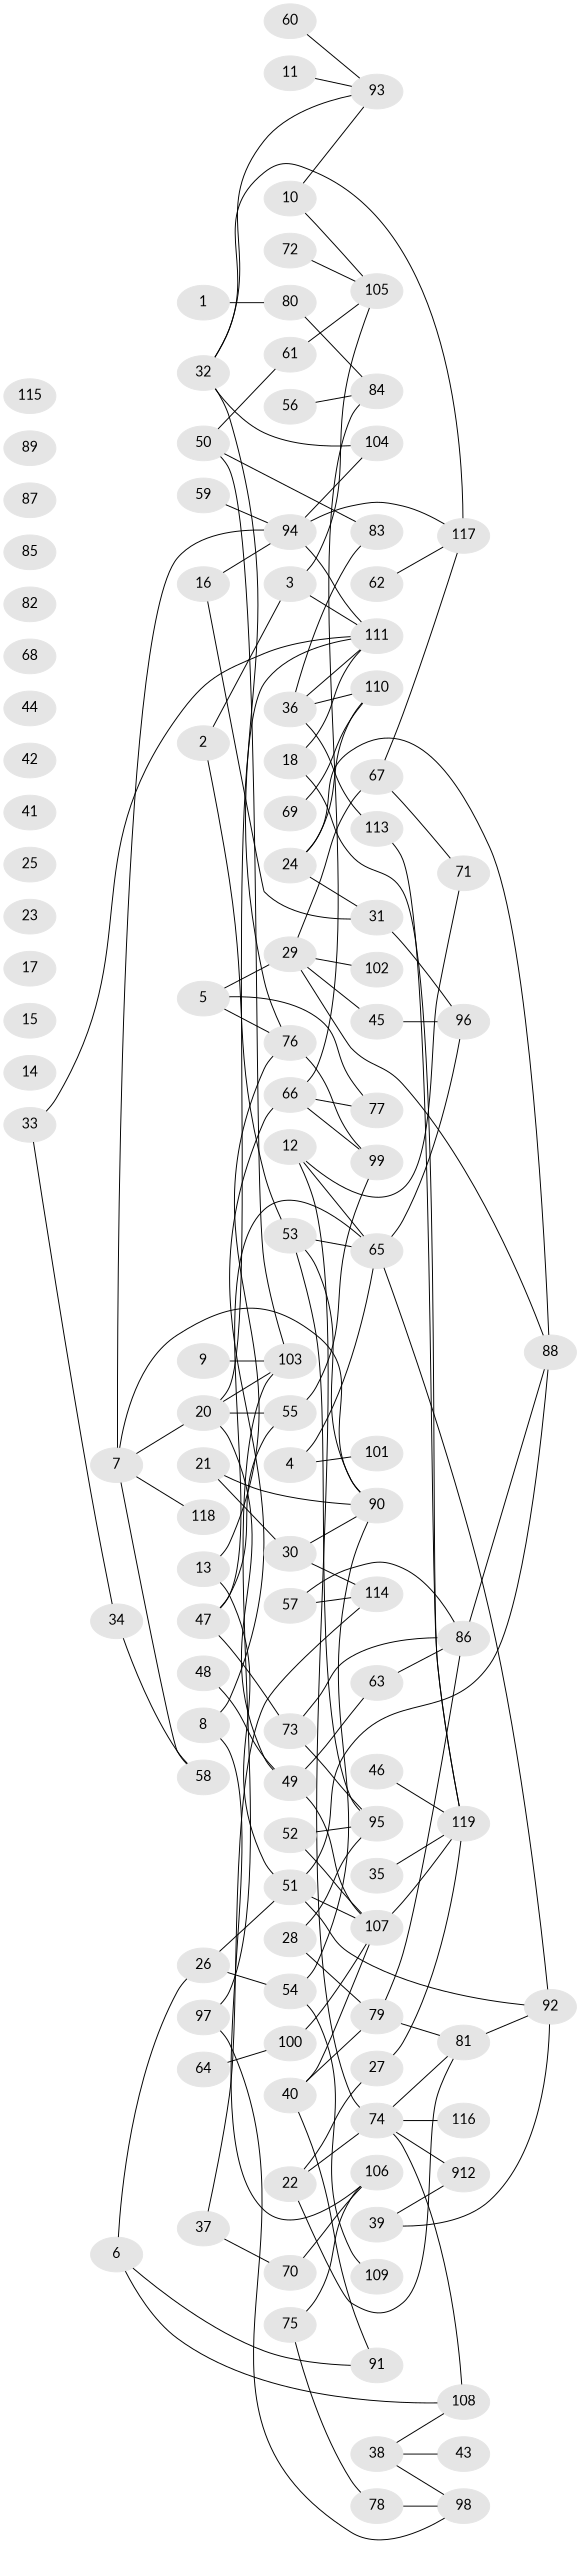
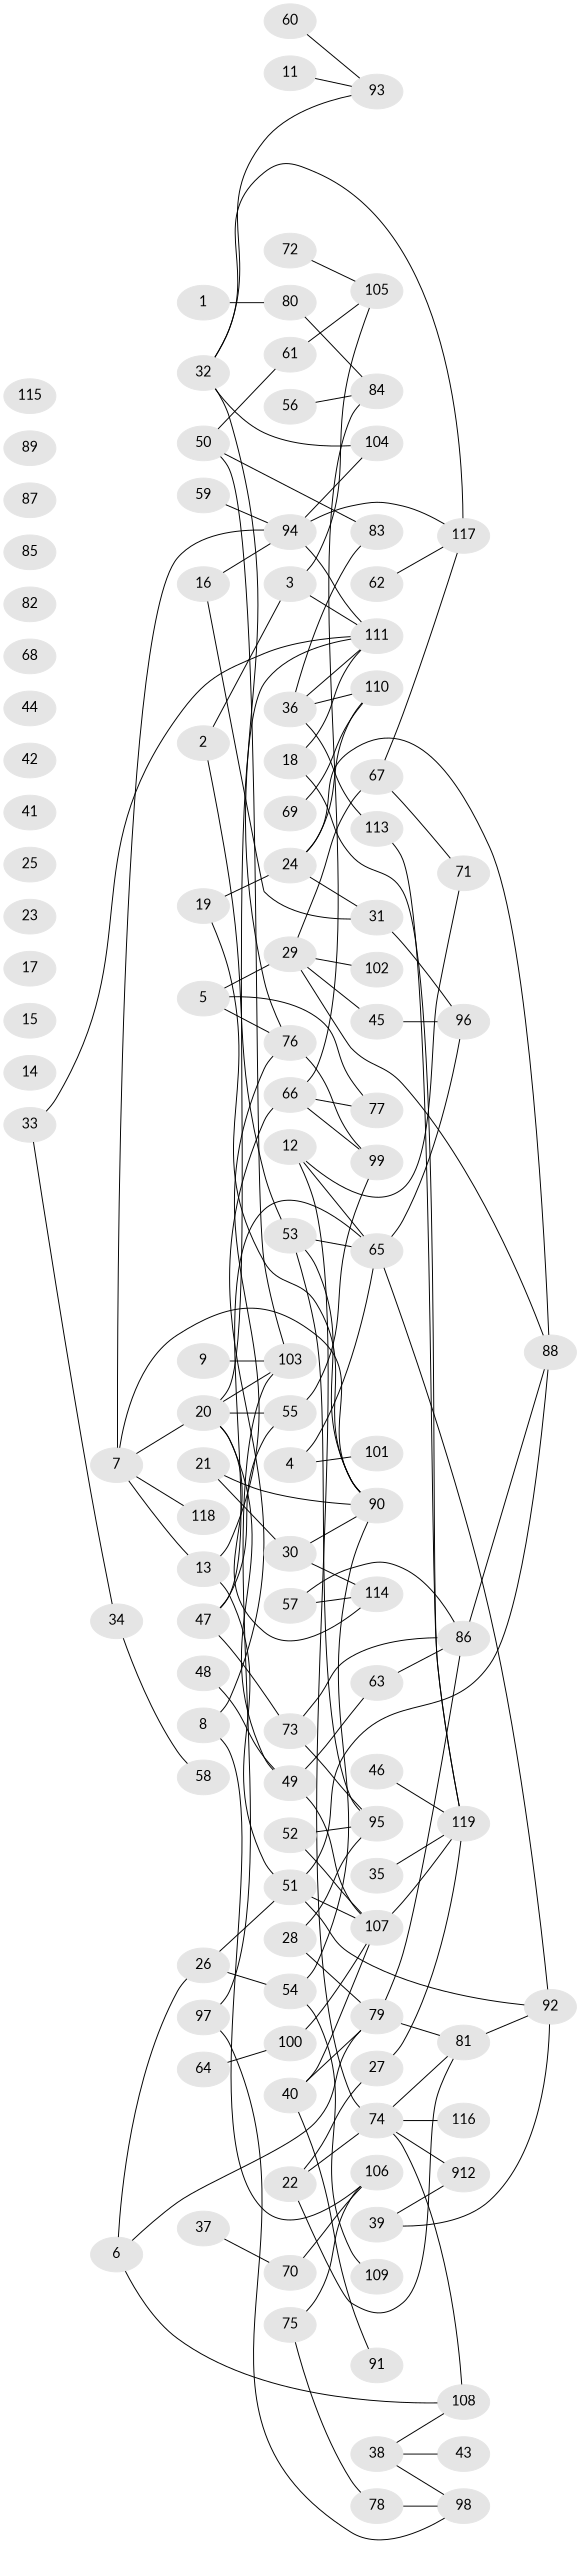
(290, 199) -> none
none -> (203, 906)
(149, 1625) -> (157, 1519)
(238, 1890) -> (237, 1592)
(233, 2337) -> (268, 2154)
